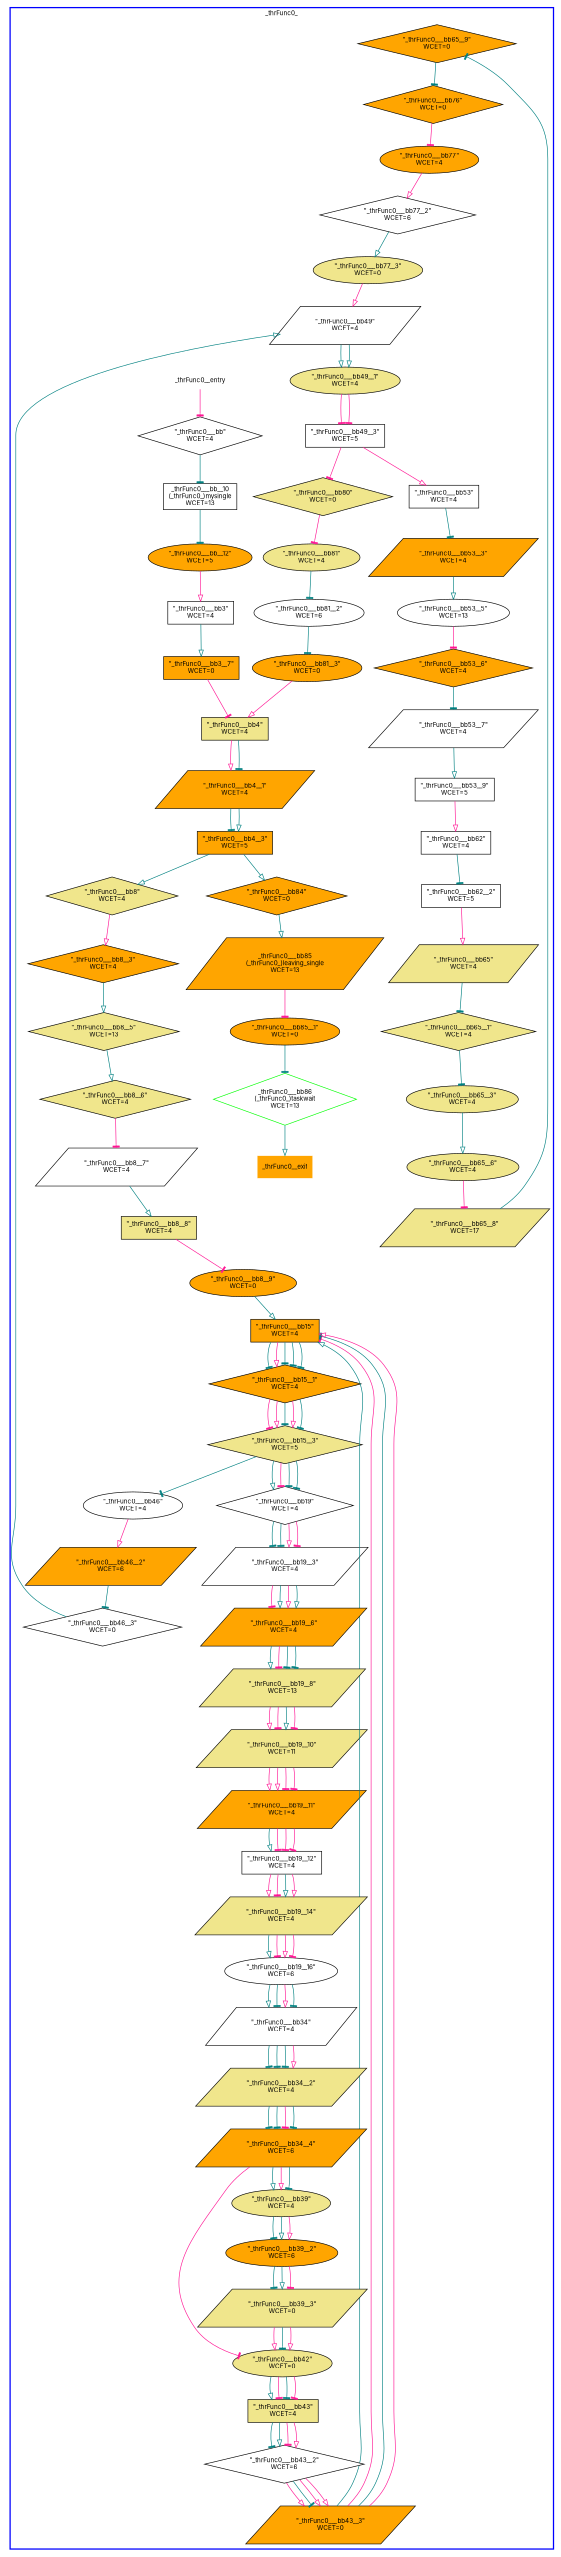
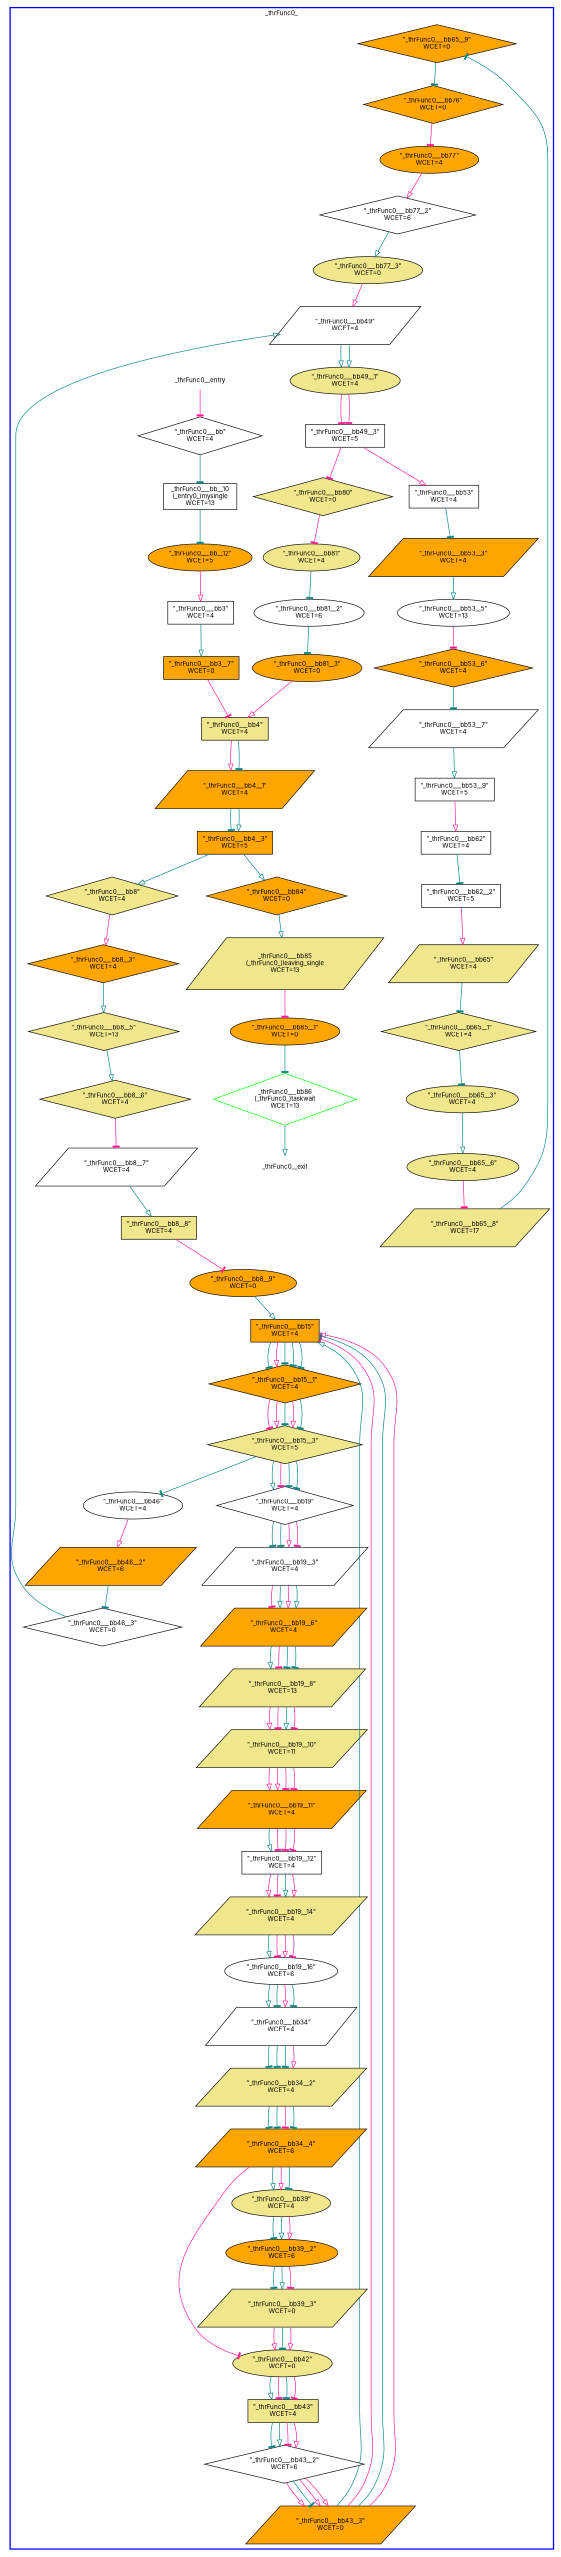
(200, 497) -> (200, 497)
(285, 964) -> (285, 964)
(285, 1167) -> (285, 1167)
